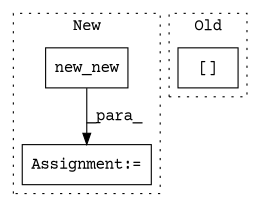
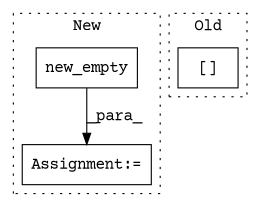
(87, 68) -> (87, 68)
